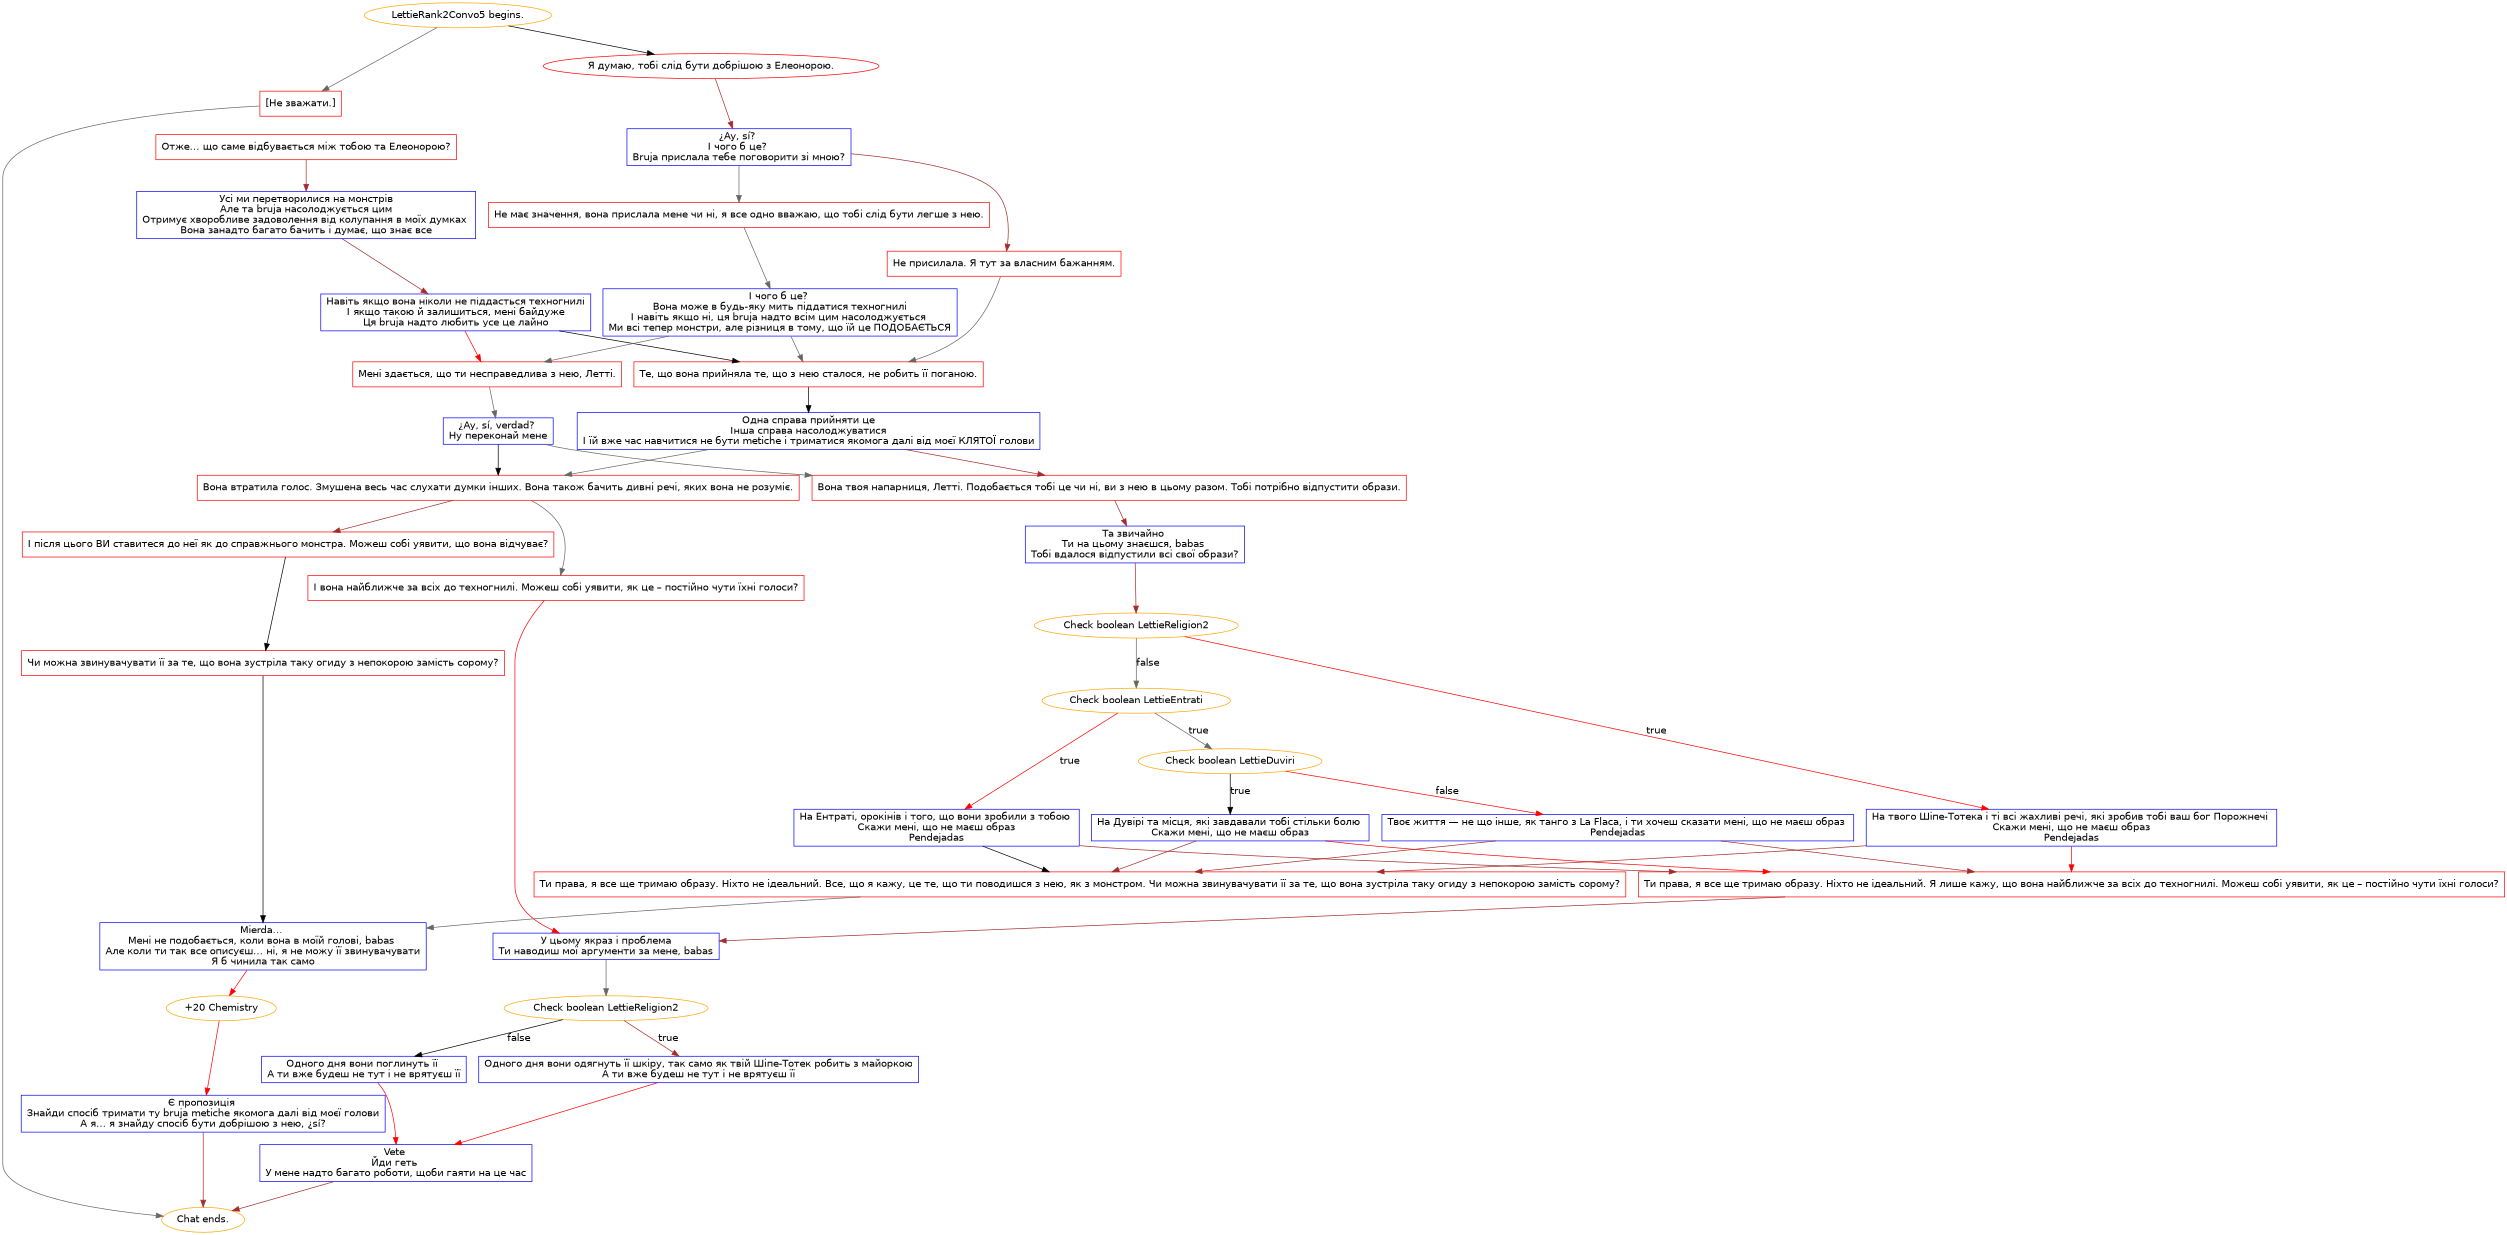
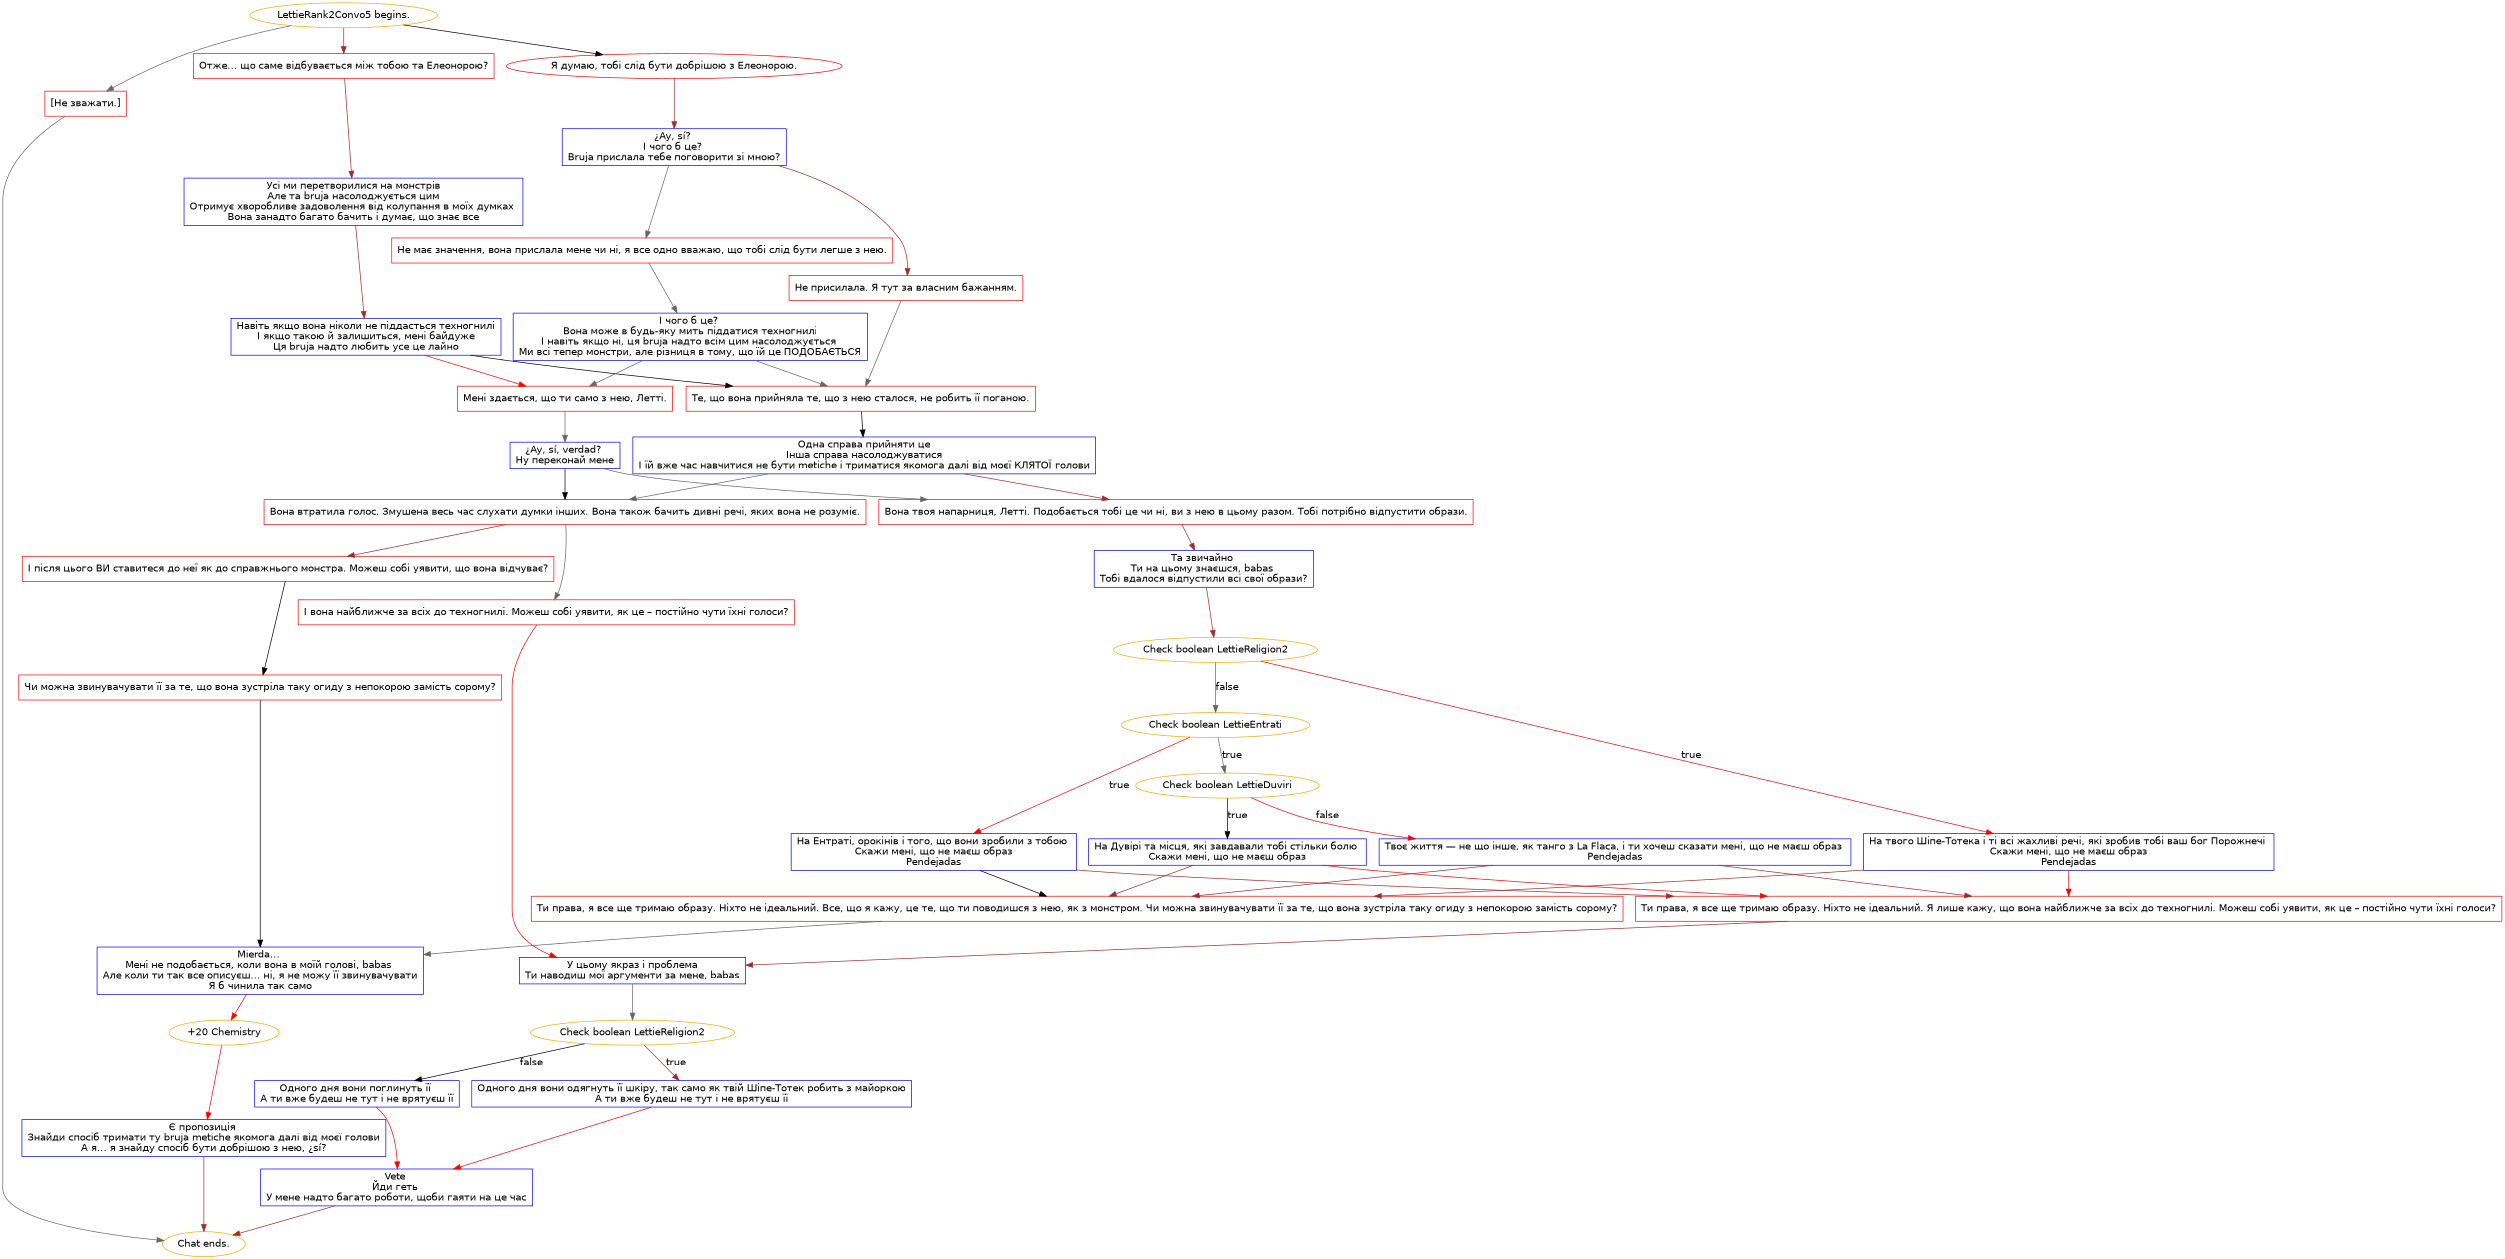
none -> (344, 37)
(487, 374) -> (565, 399)
